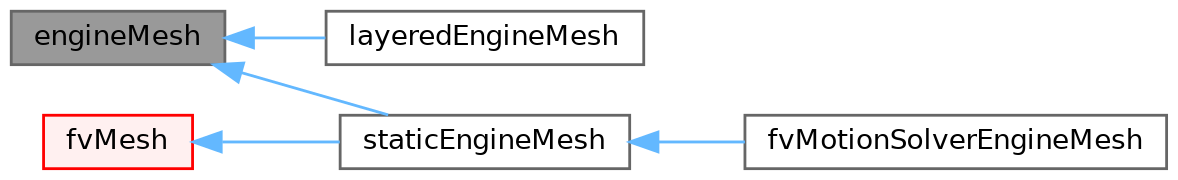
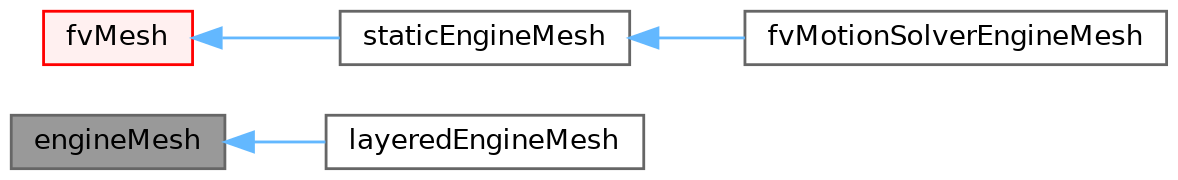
(315, 94) -> none
